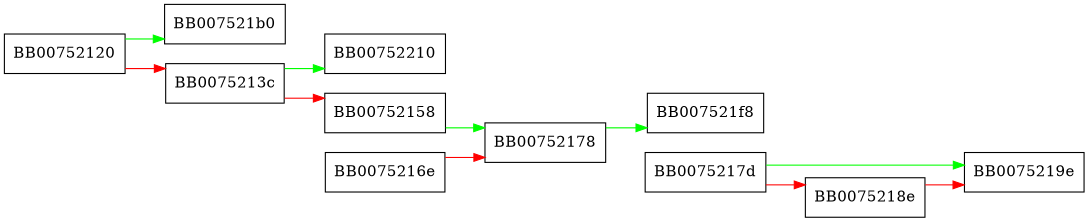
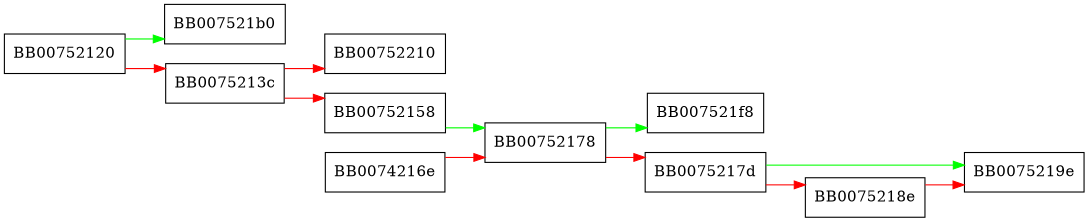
(299, 69) -> (299, 69)
none -> (620, 157)
(385, 172) -> (385, 172)
